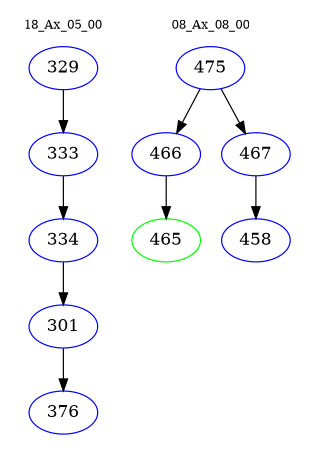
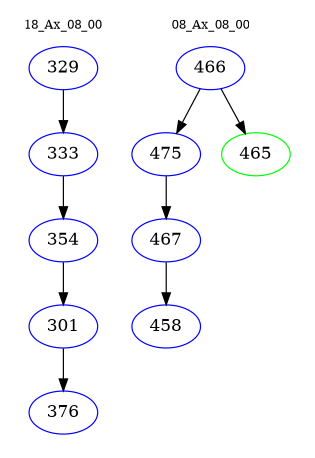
(63, 26) -> (63, 26)
(191, 106) -> (191, 106)
(63, 240) -> (63, 240)
